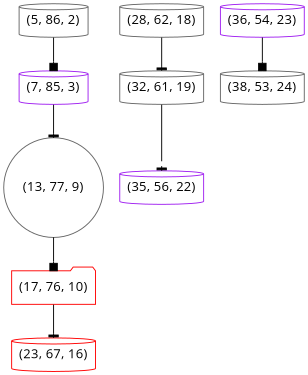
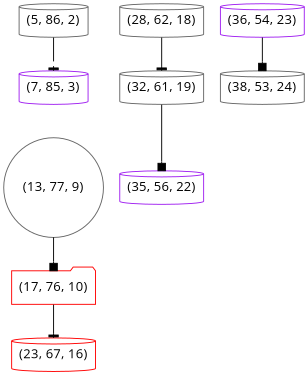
(54, 49) -> (54, 49)
(54, 119) -> none
(162, 133) -> (162, 133)
